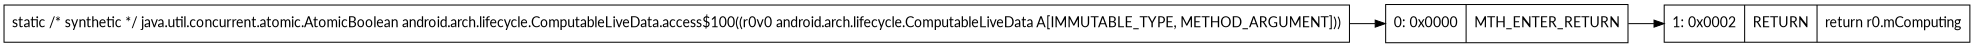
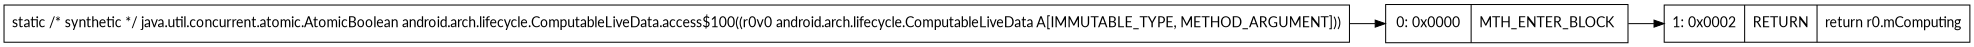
(1547, 23) -> (1547, 23)
